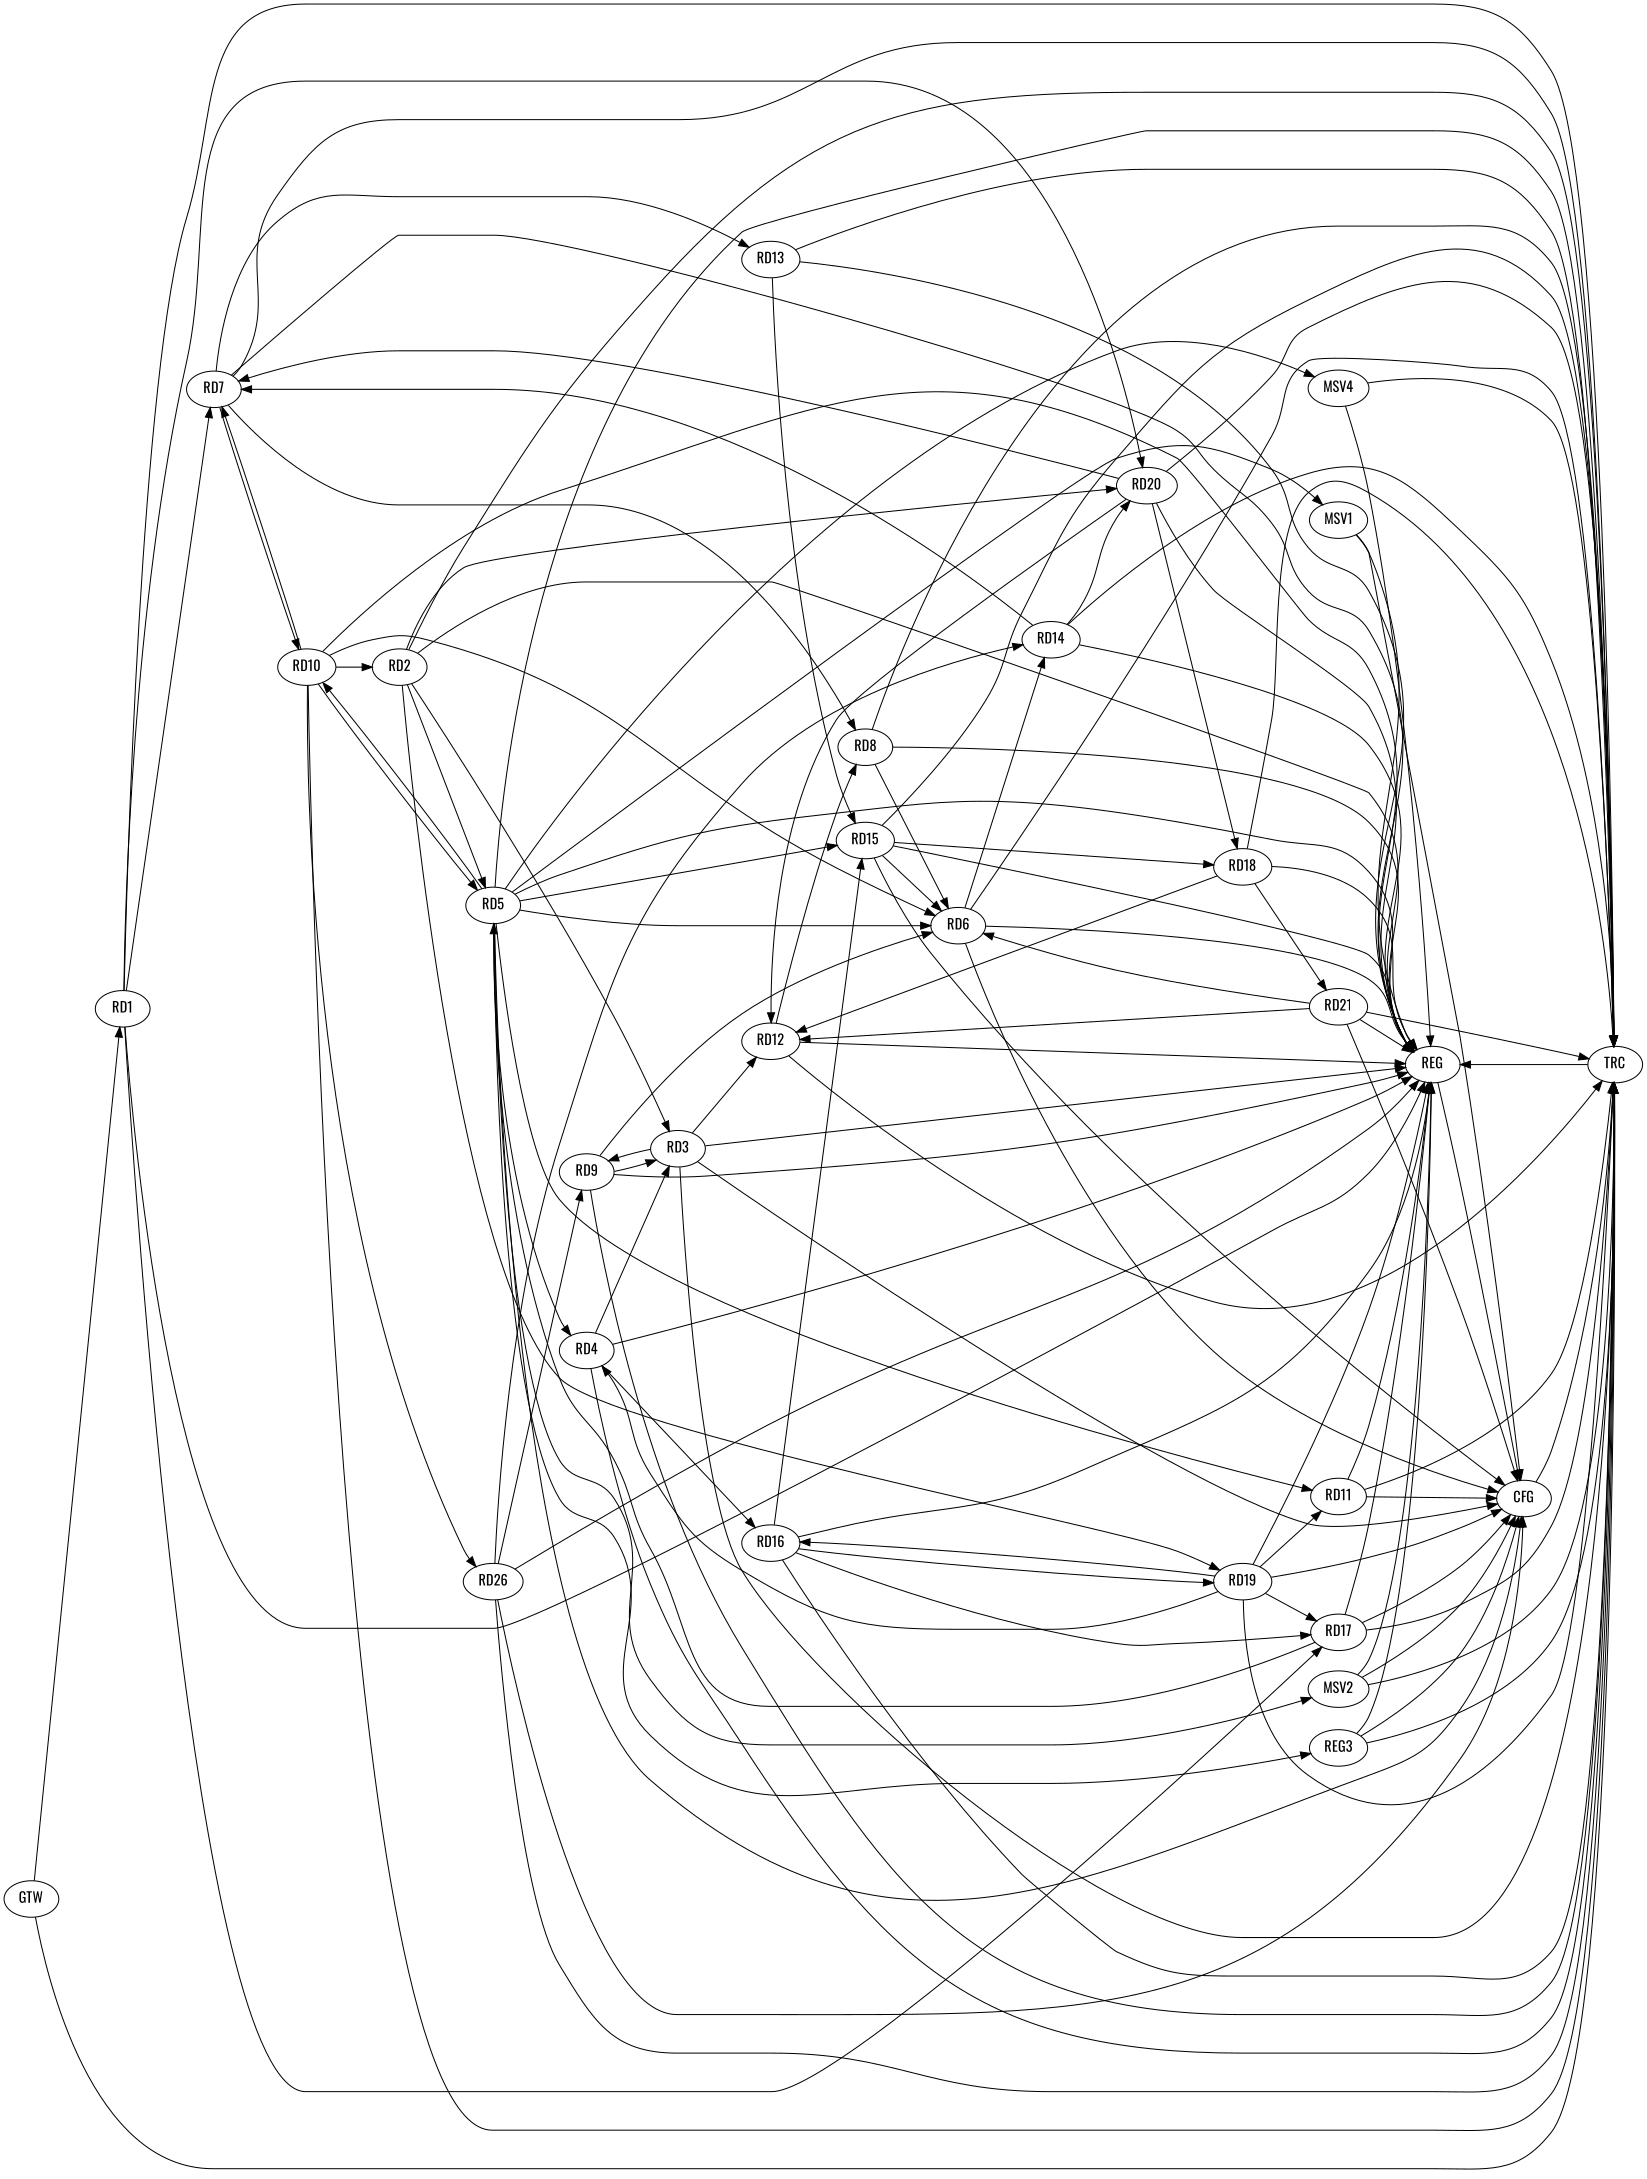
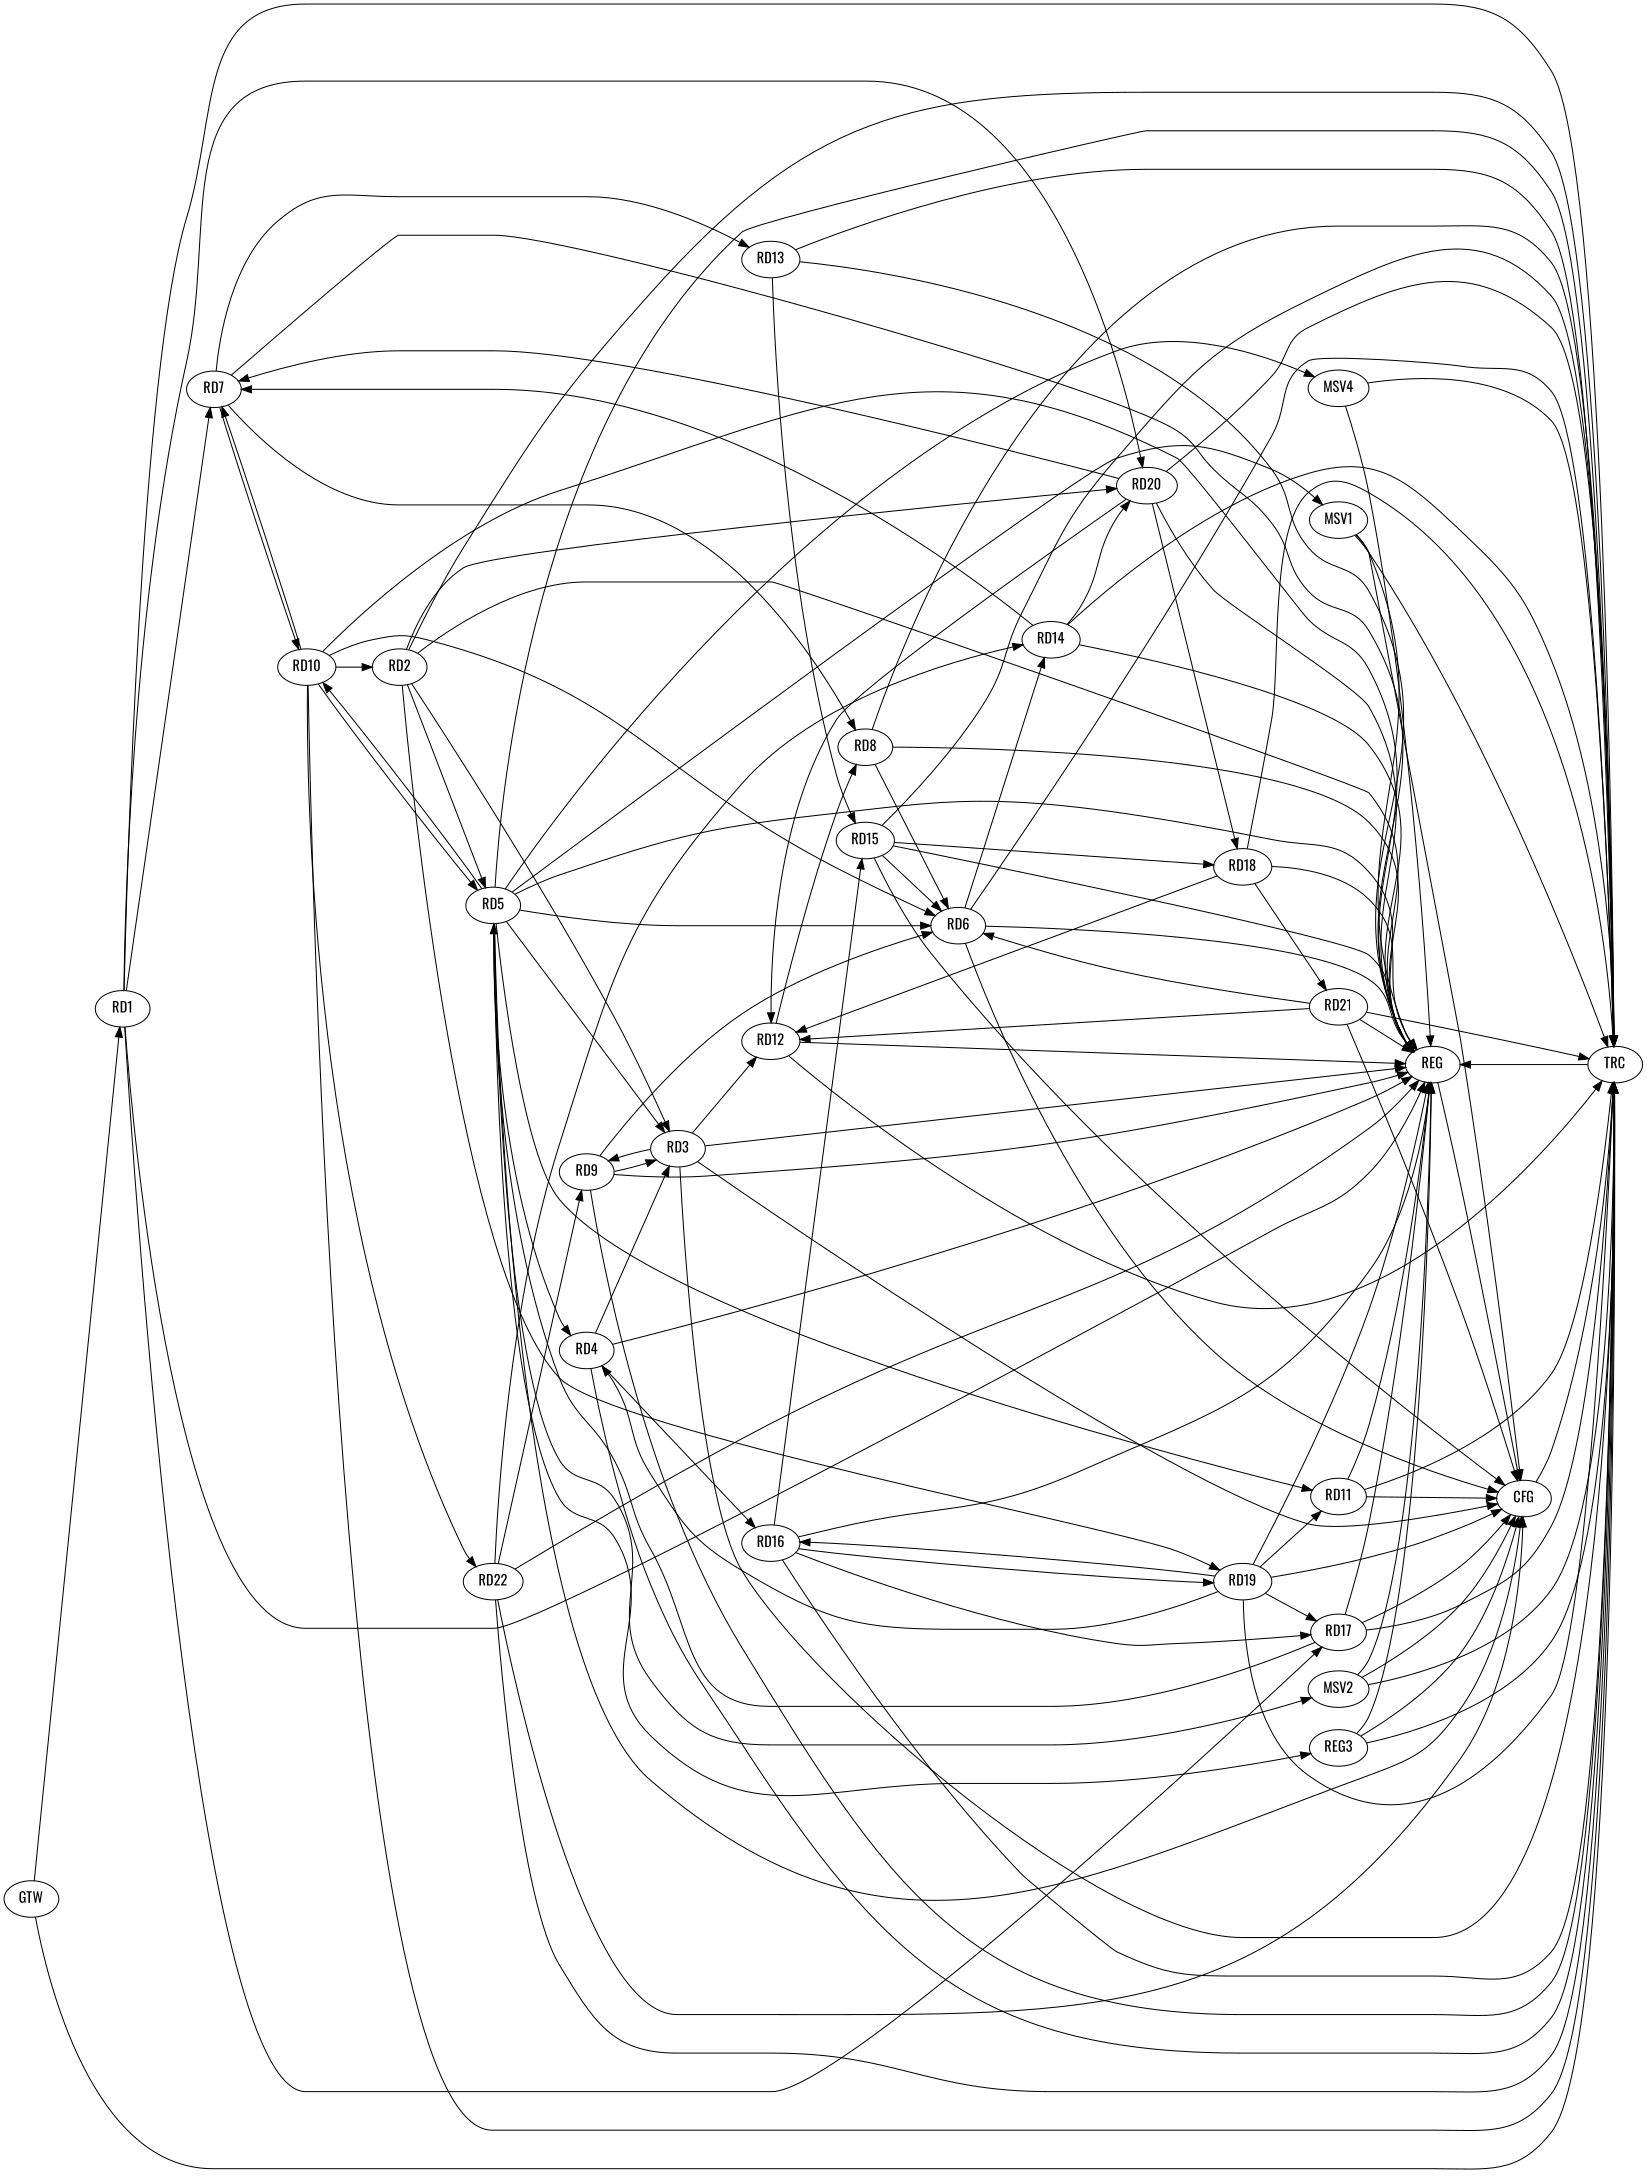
(1275, 43) -> (1495, 779)
(681, 873) -> (583, 1023)
(493, 1582) -> (493, 1582)
